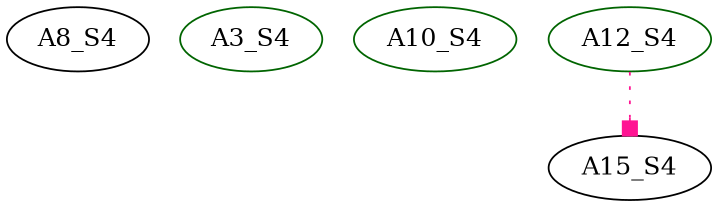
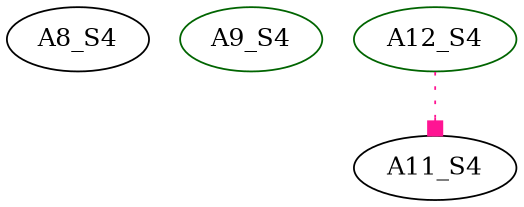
(251, 39) -> (251, 39)
(435, 39) -> none
(630, 168) -> (435, 168)
